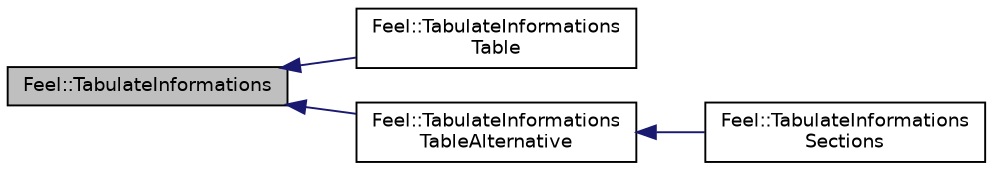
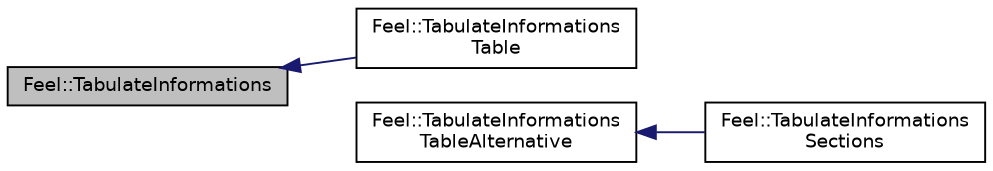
(331, 110) -> none
